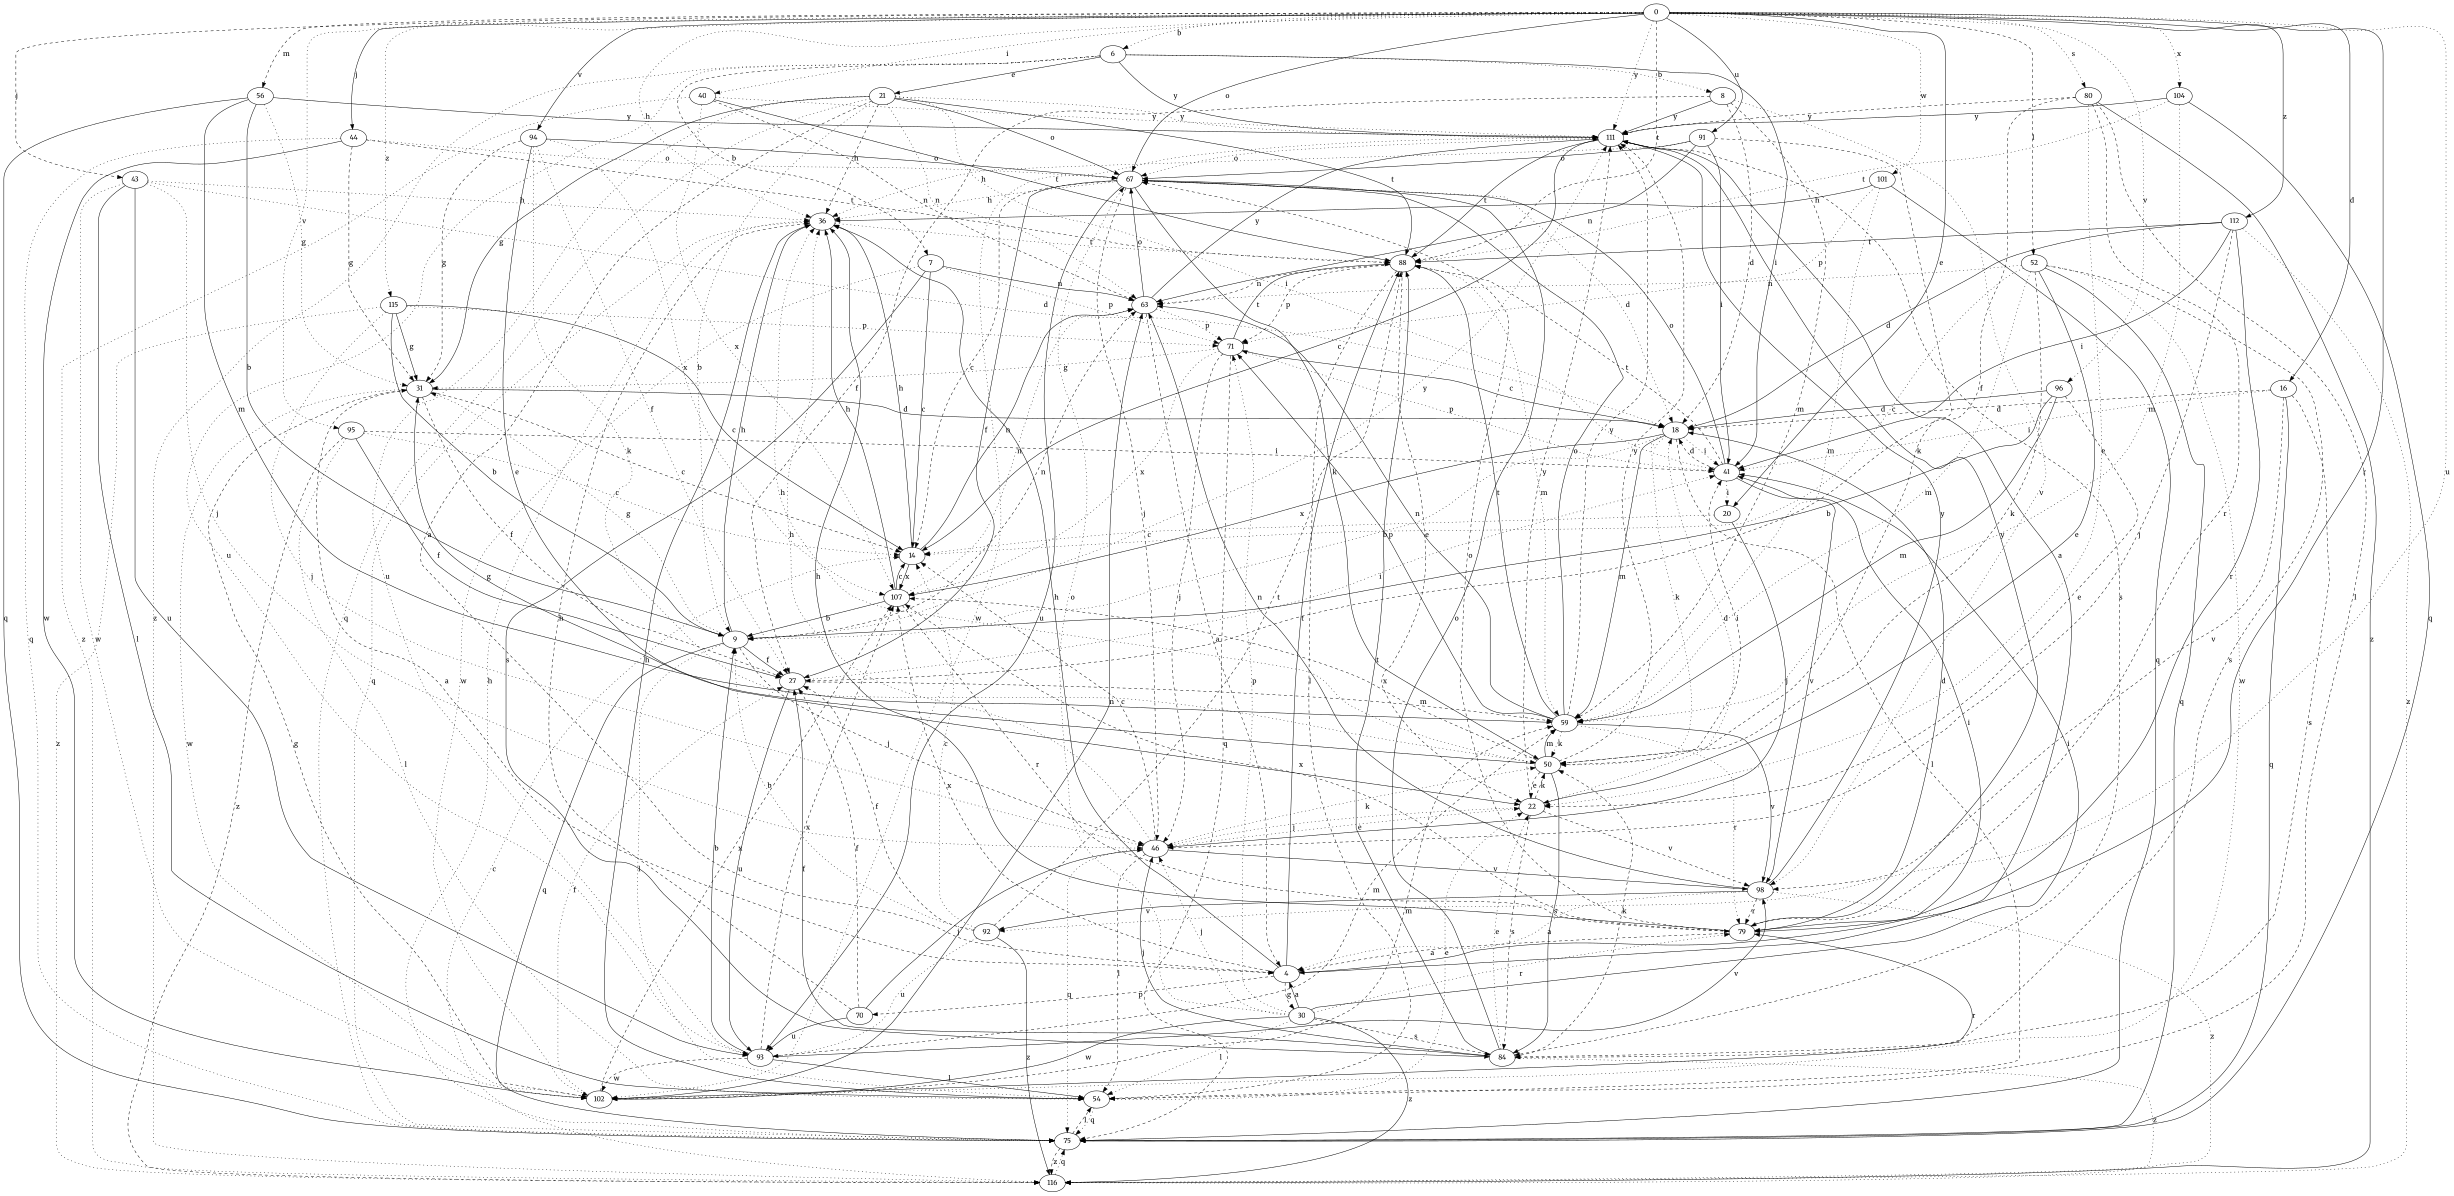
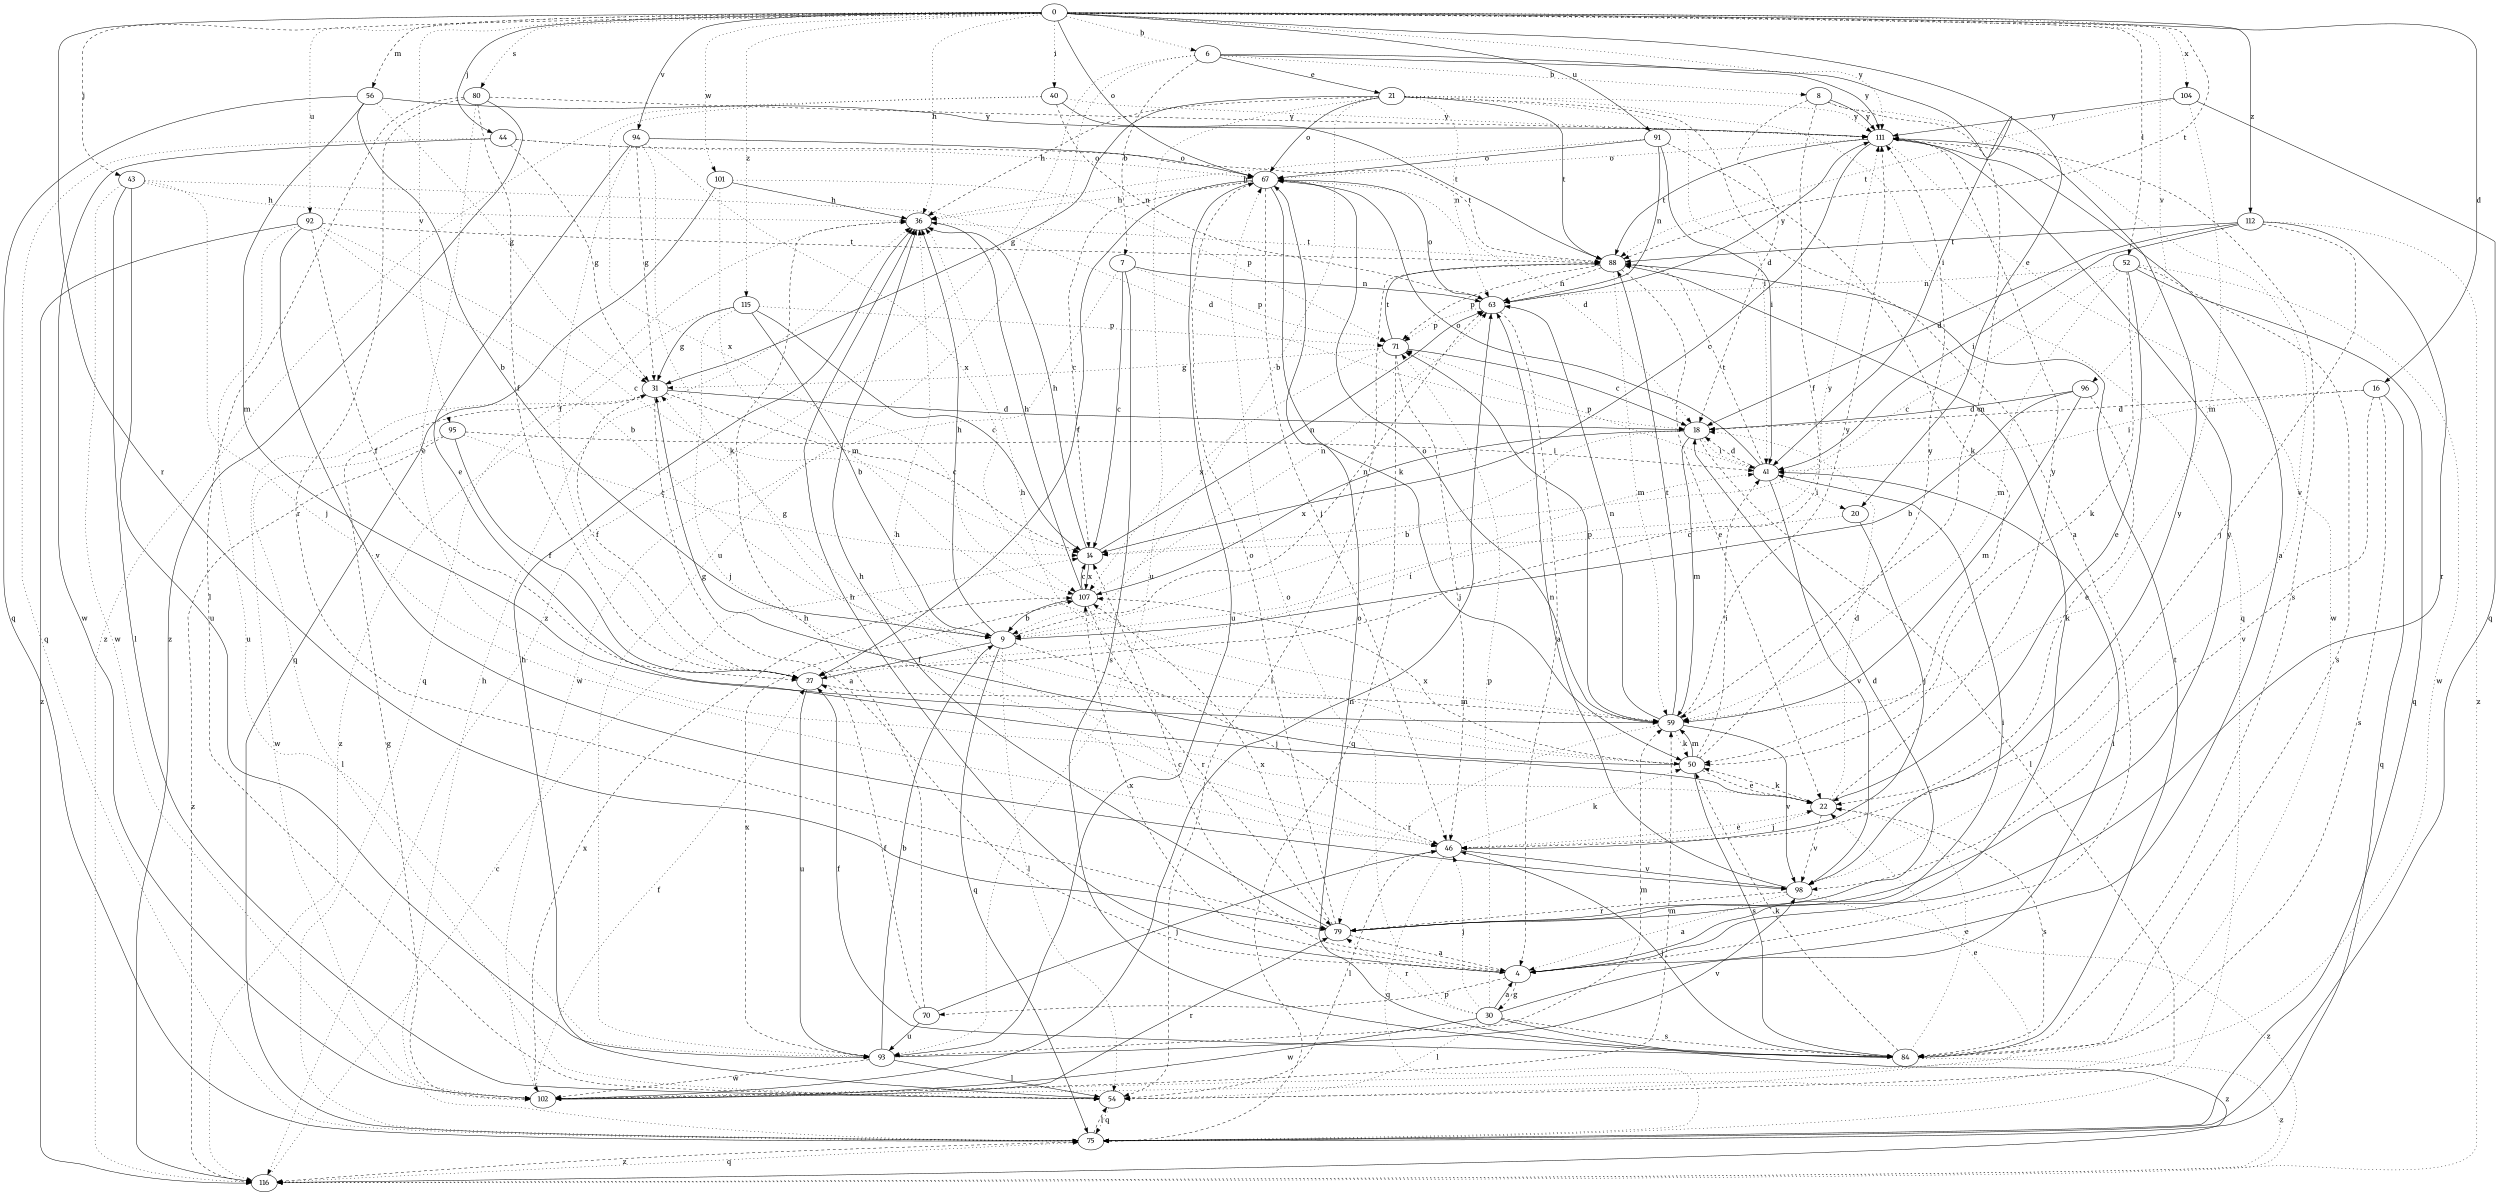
(1303, 619) -> (2068, 619)
(1681, 631) -> none
(1081, 674) -> (1221, 859)
(1337, 901) -> (870, 778)
